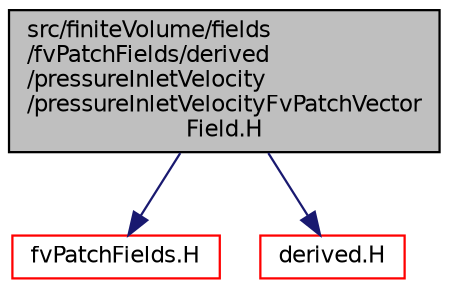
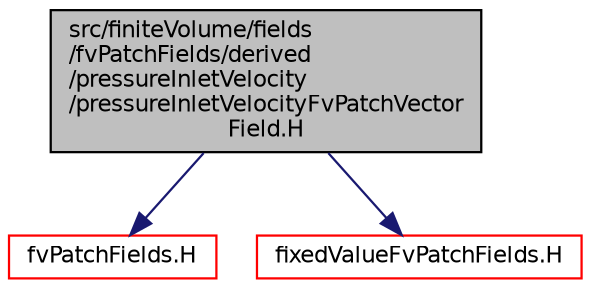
(332, 257) -> (419, 257)
